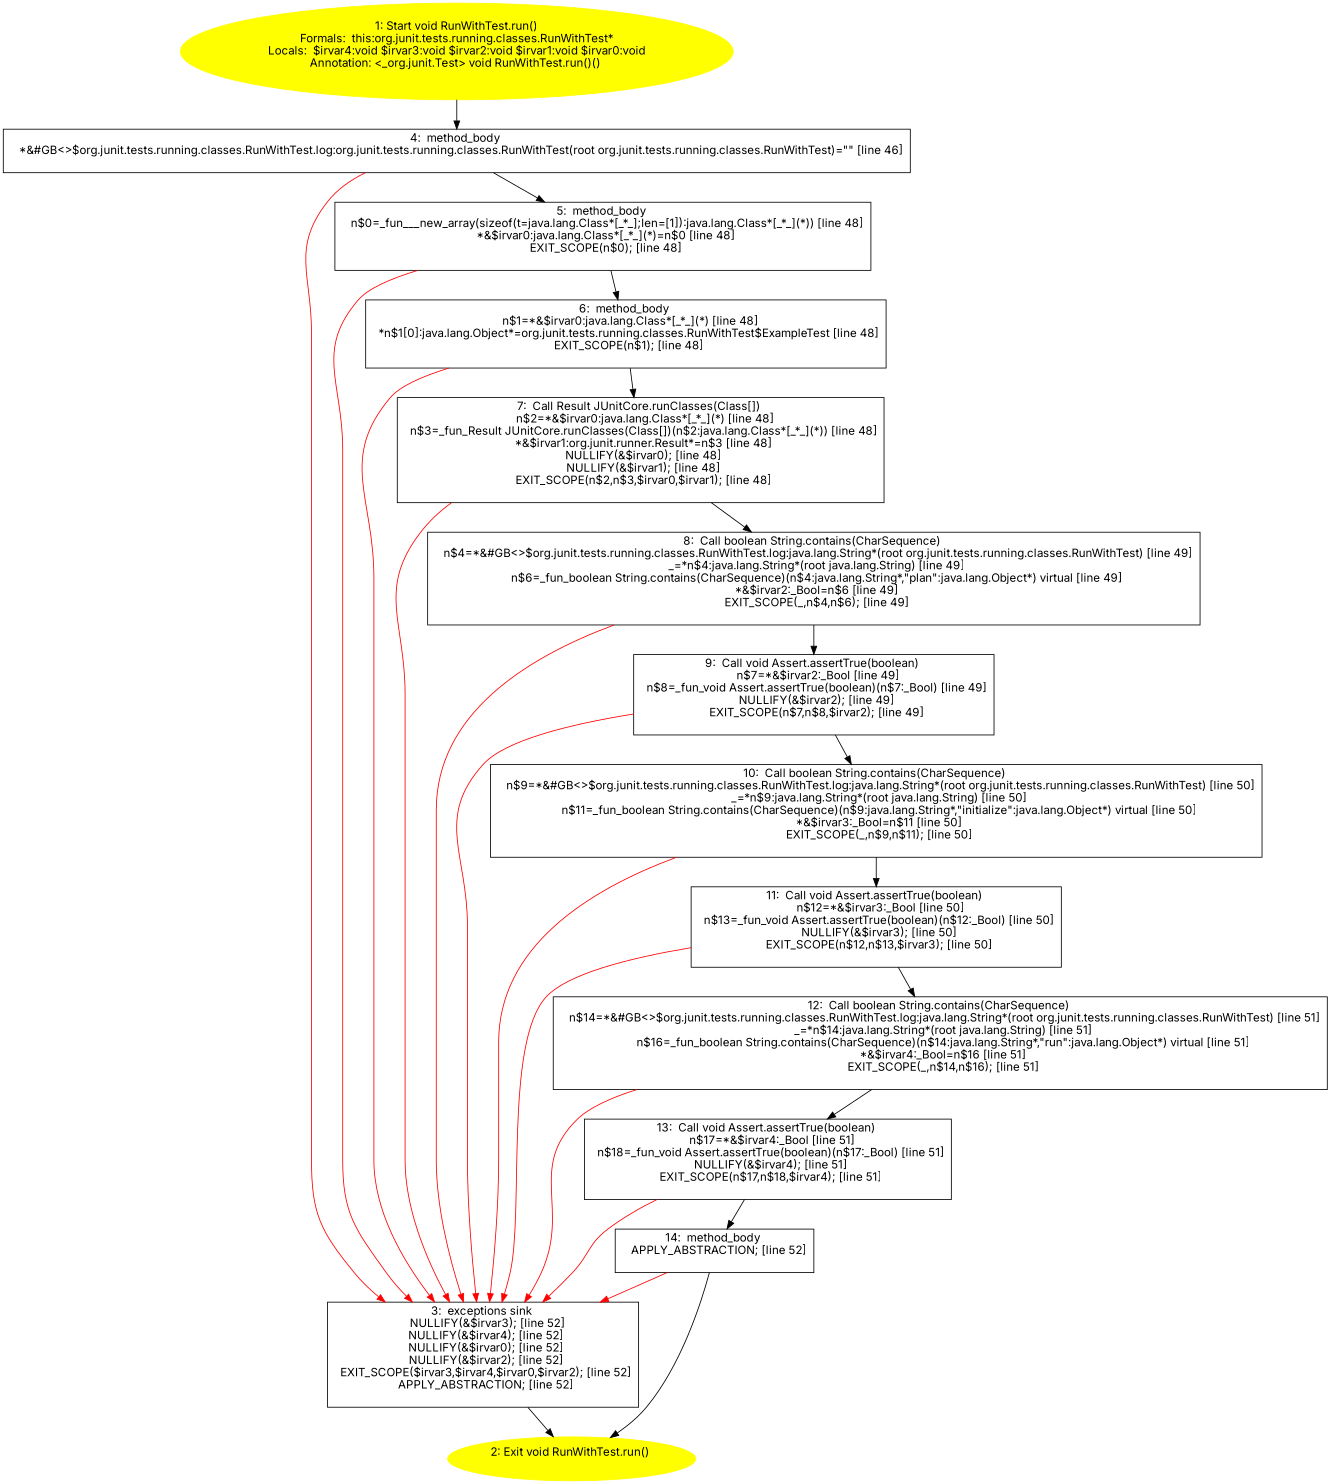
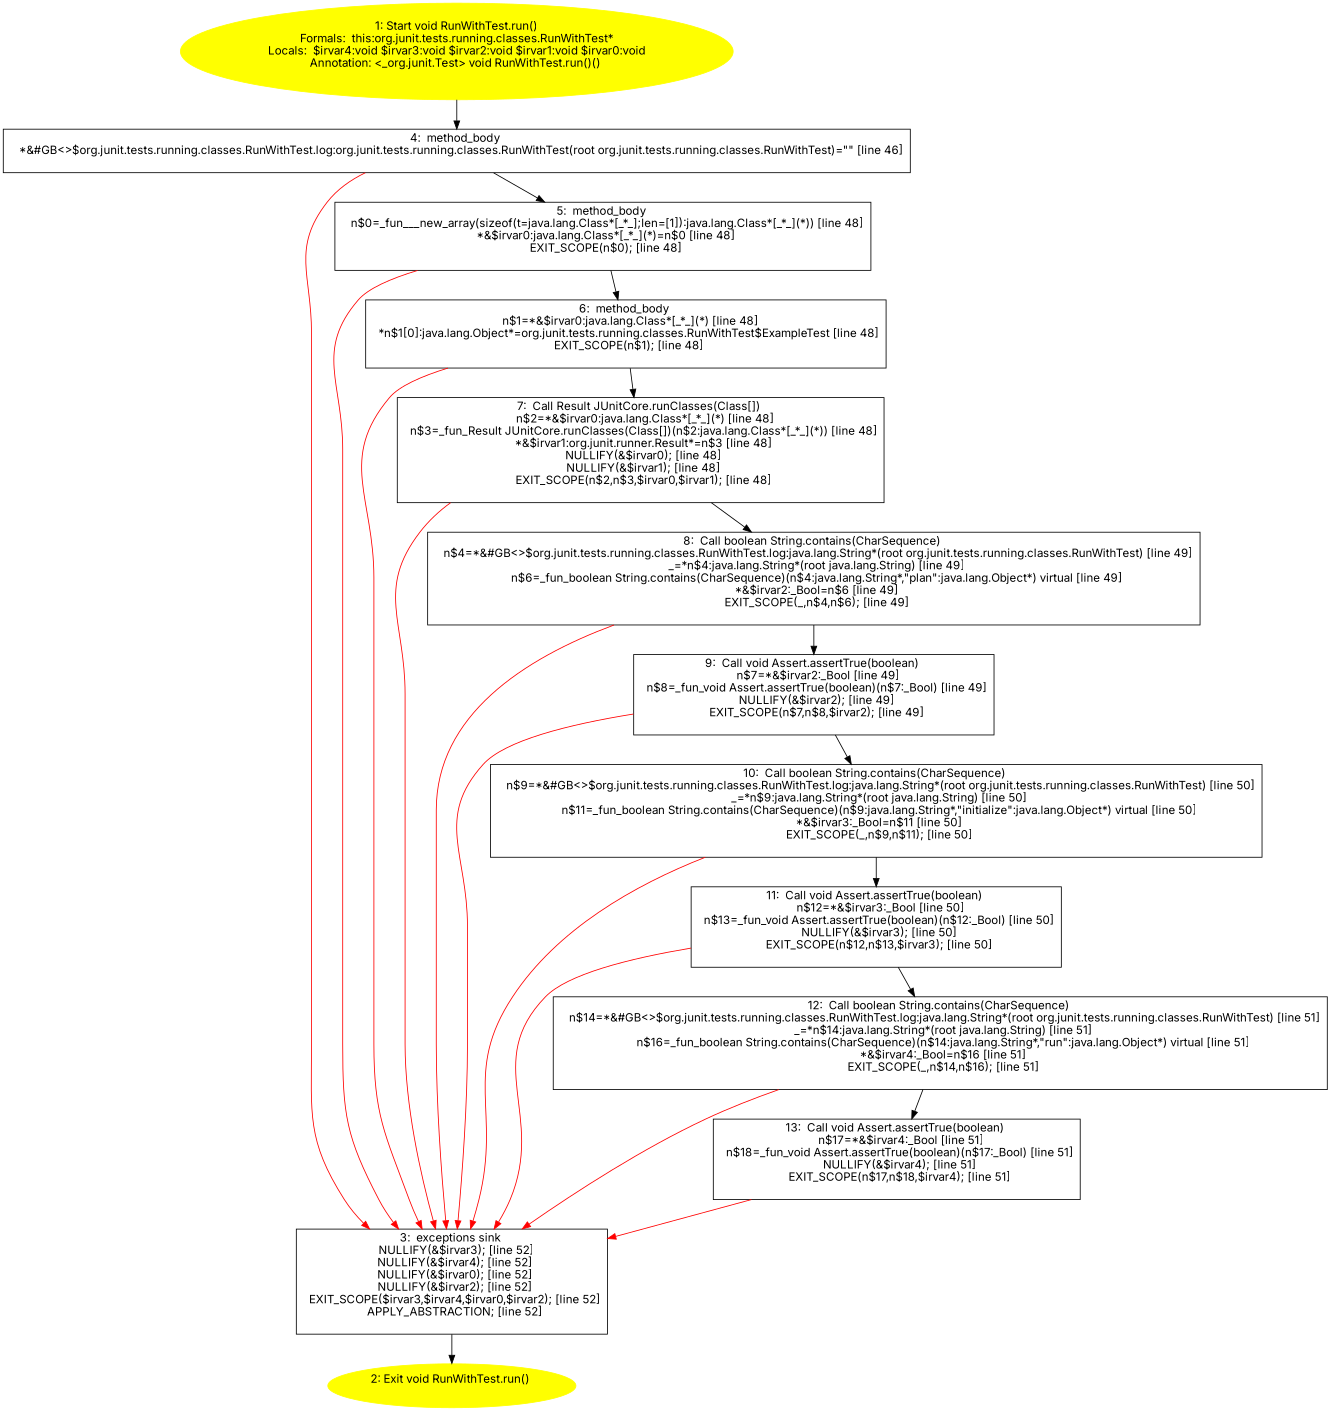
(715, 1251) -> none
